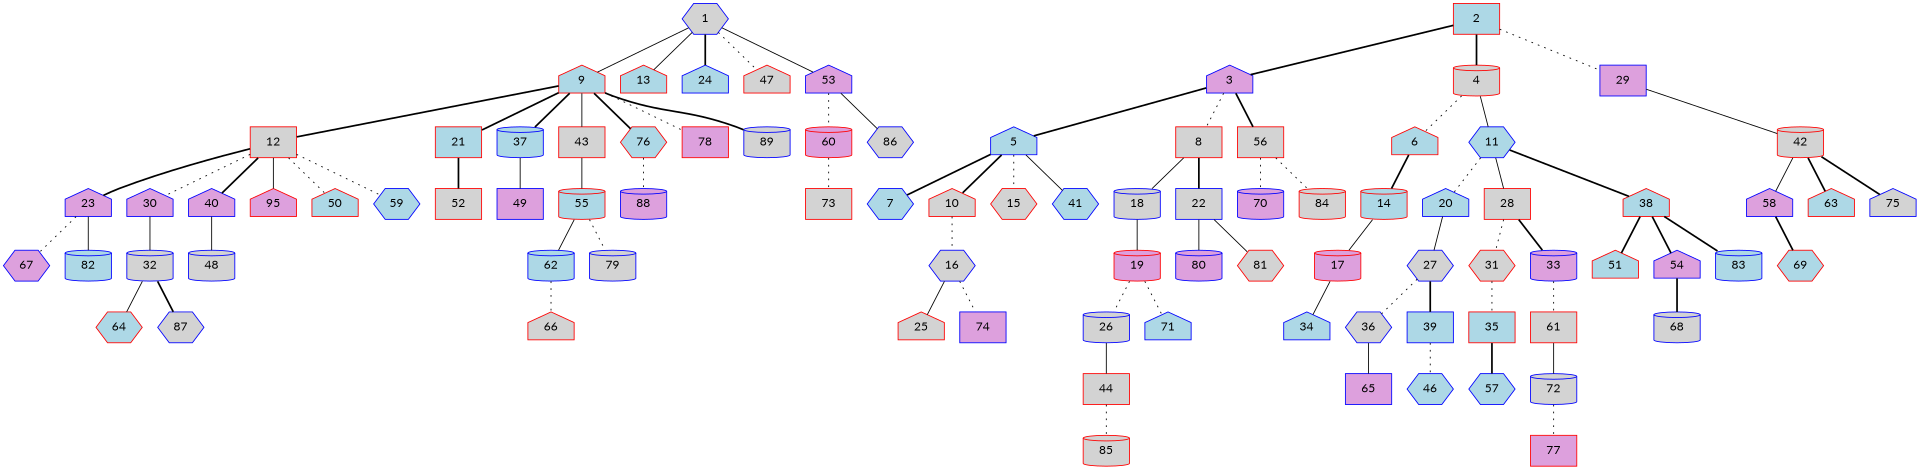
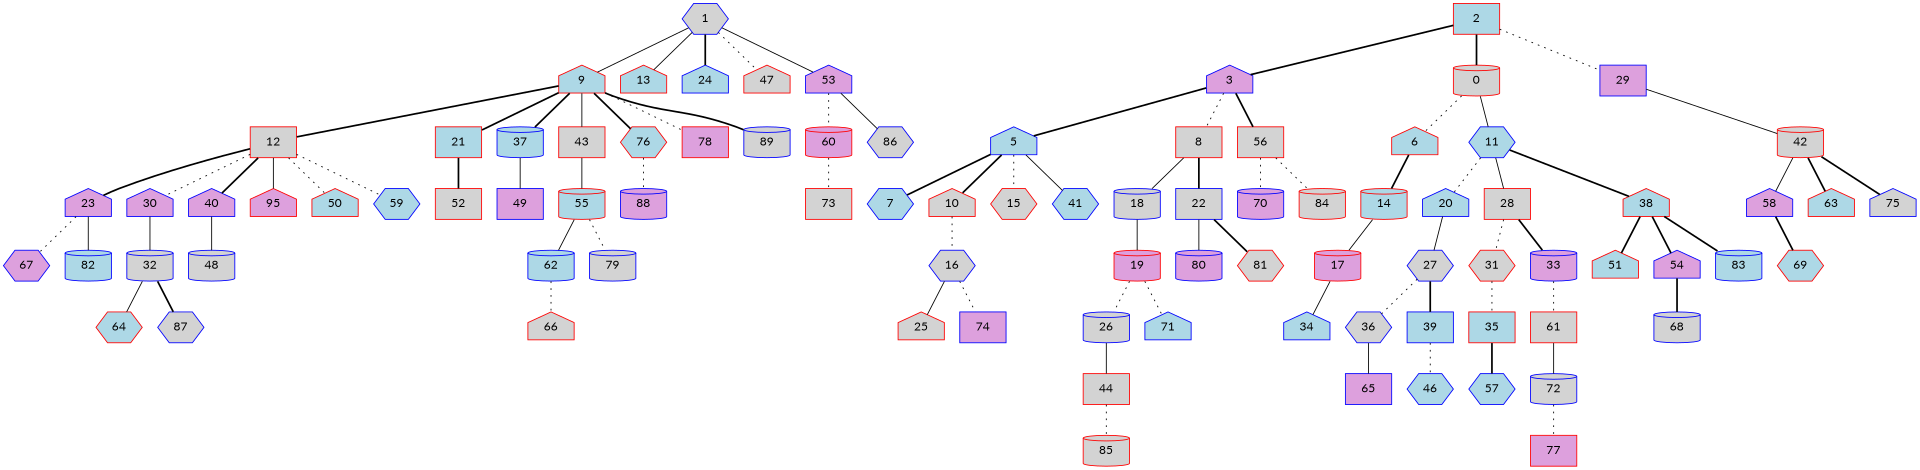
(1477, 81) -> (1477, 81)
(1231, 236) -> (1231, 236)
